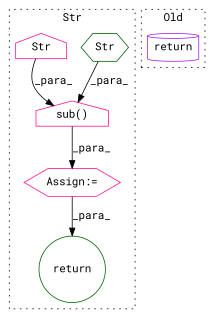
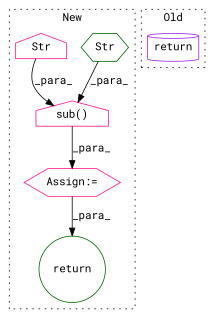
(72, 18) -> (72, 18)
